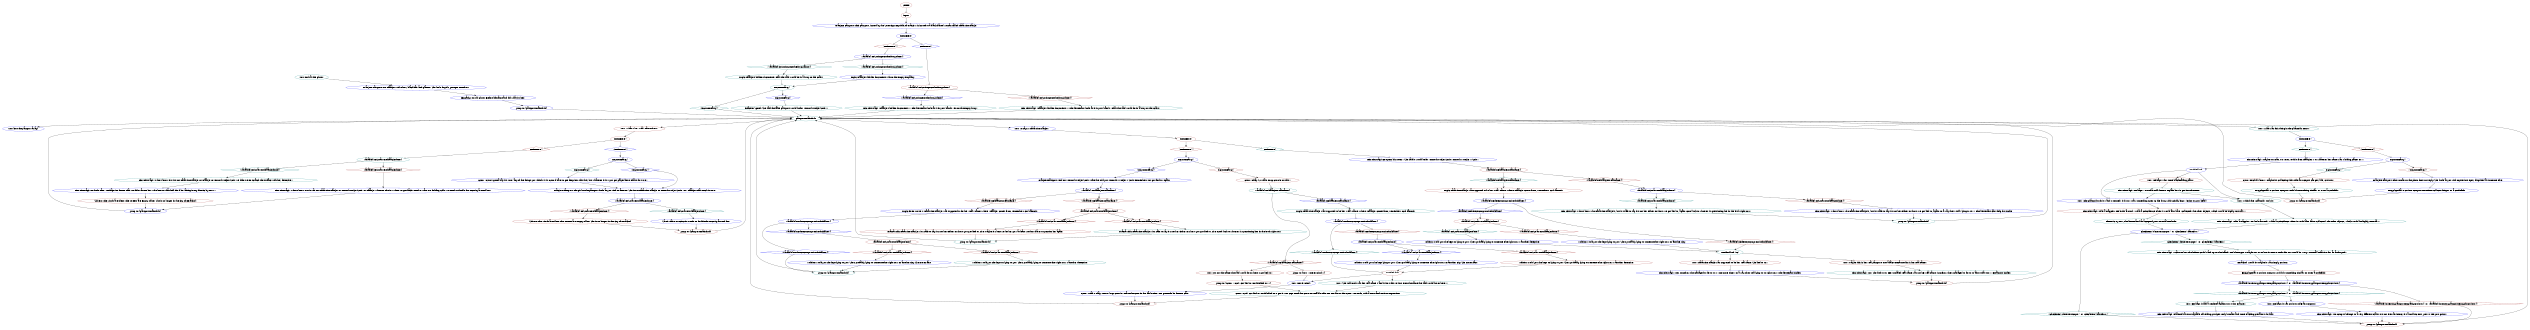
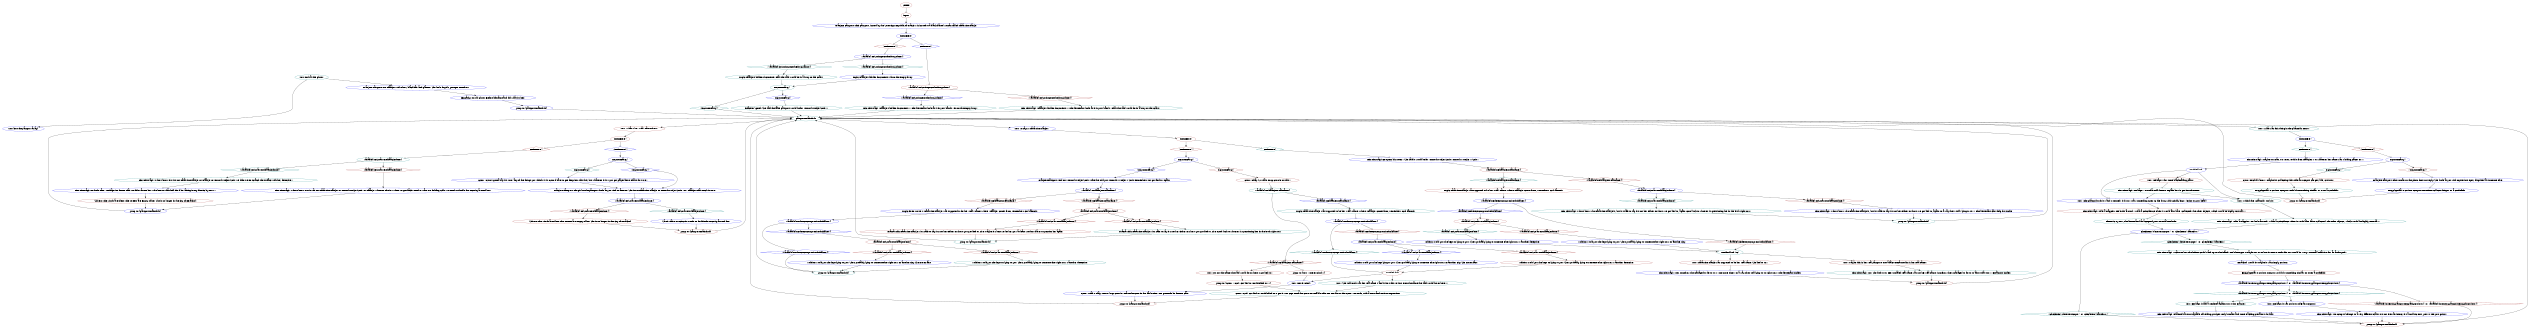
(883, 77) -> (883, 77)
(321, 122) -> (184, 121)
